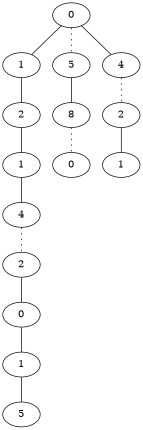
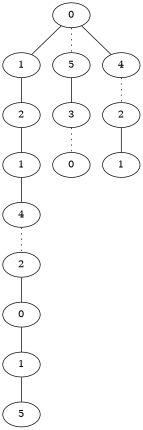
(71, 115) -> (71, 115)
